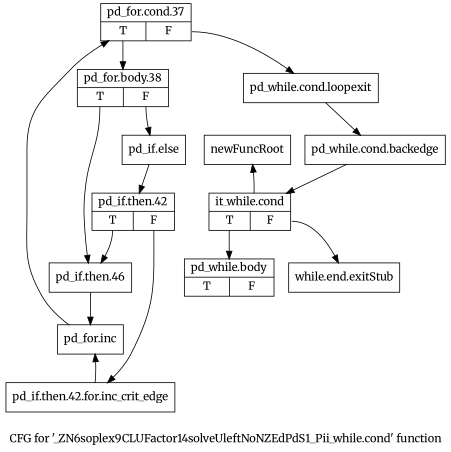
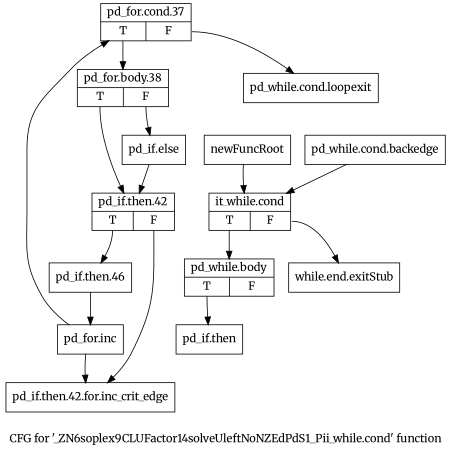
(340, 116) -> none
(86, 180) -> (106, 147)
(254, 183) -> (243, 175)
none -> (209, 339)
(96, 372) -> (85, 364)
